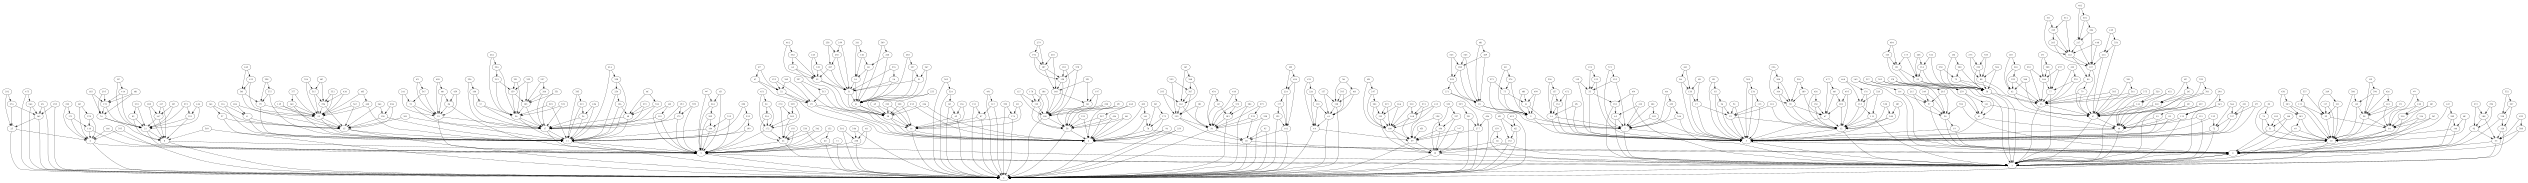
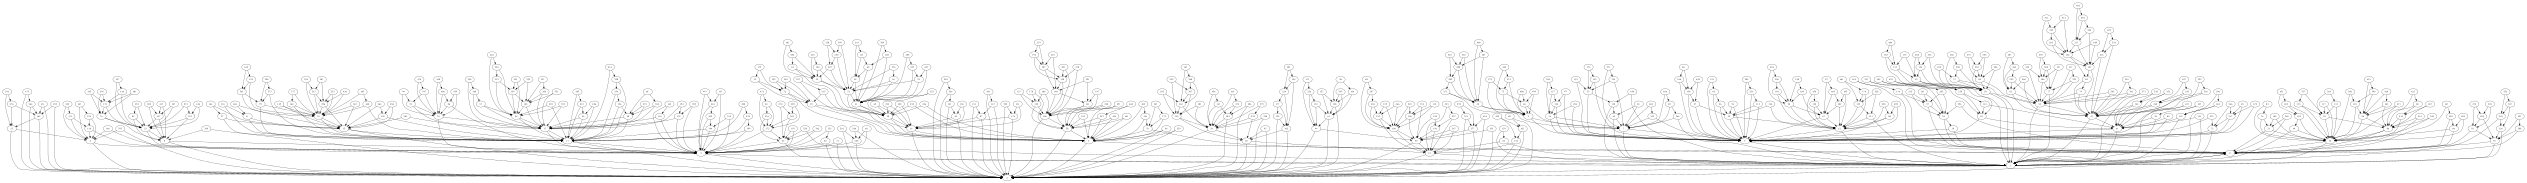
none -> (1268, 176)
